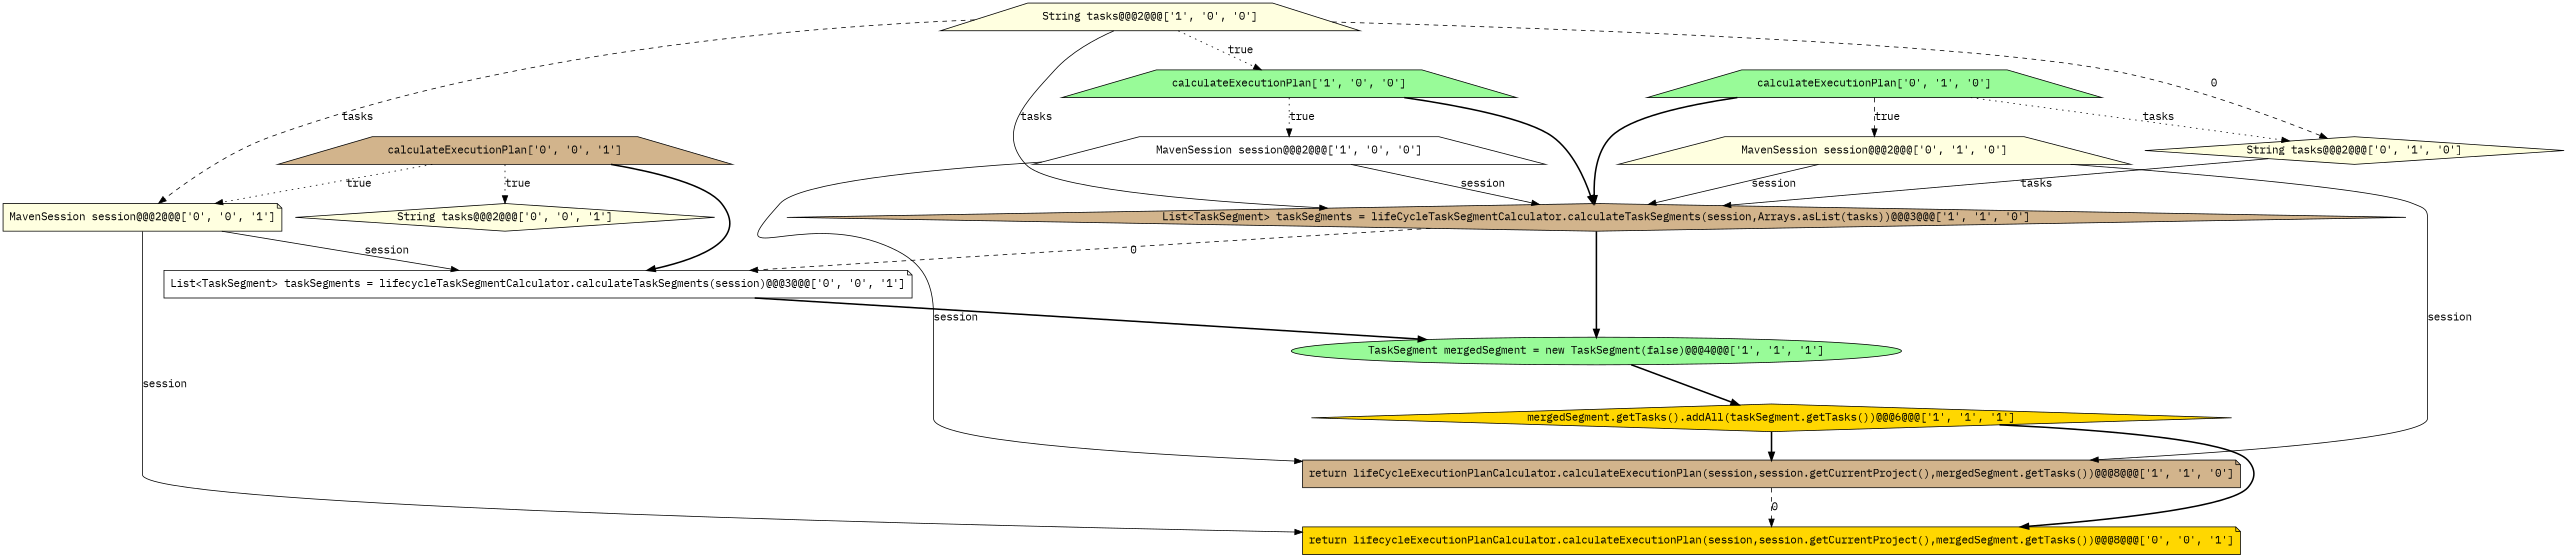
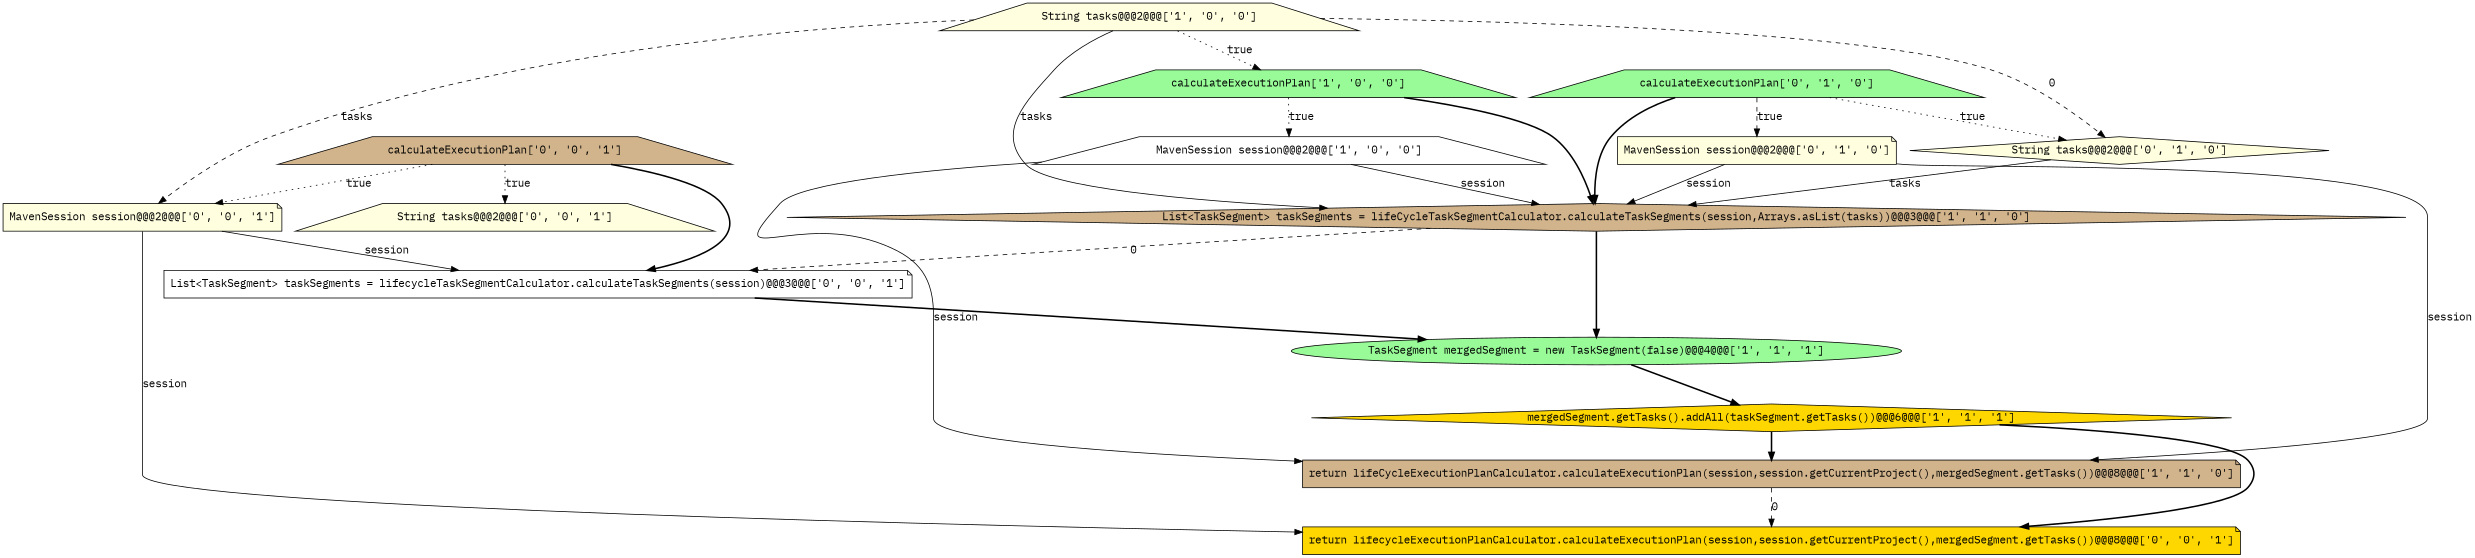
(2159, 117) -> (1973, 117)
(1874, 151) -> (1757, 151)
(505, 217) -> (505, 217)
